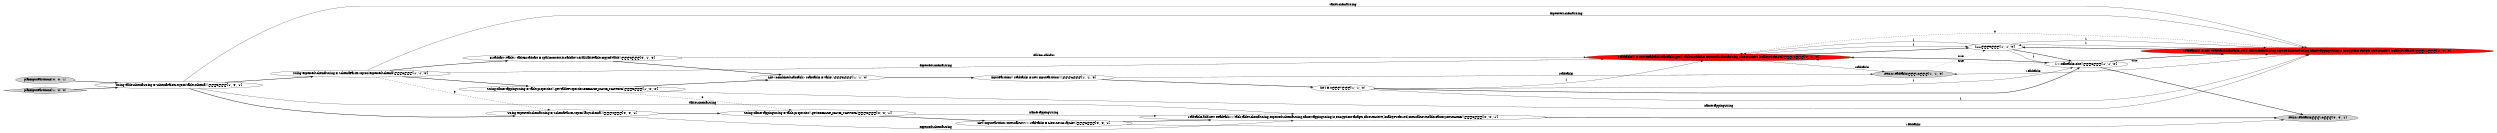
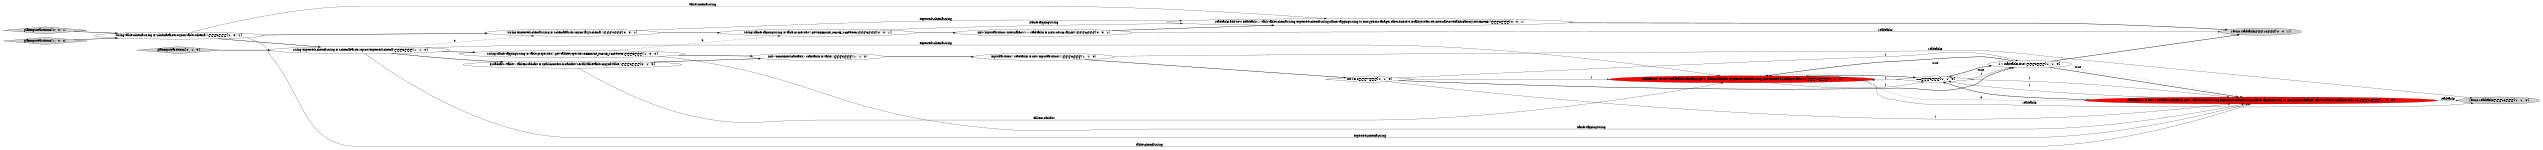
(1995, 47) -> (1935, 79)
none -> (179, 50)
(1954, 61) -> (1981, 72)
(45, 80) -> (45, 30)
(1343, 88) -> (1370, 79)
